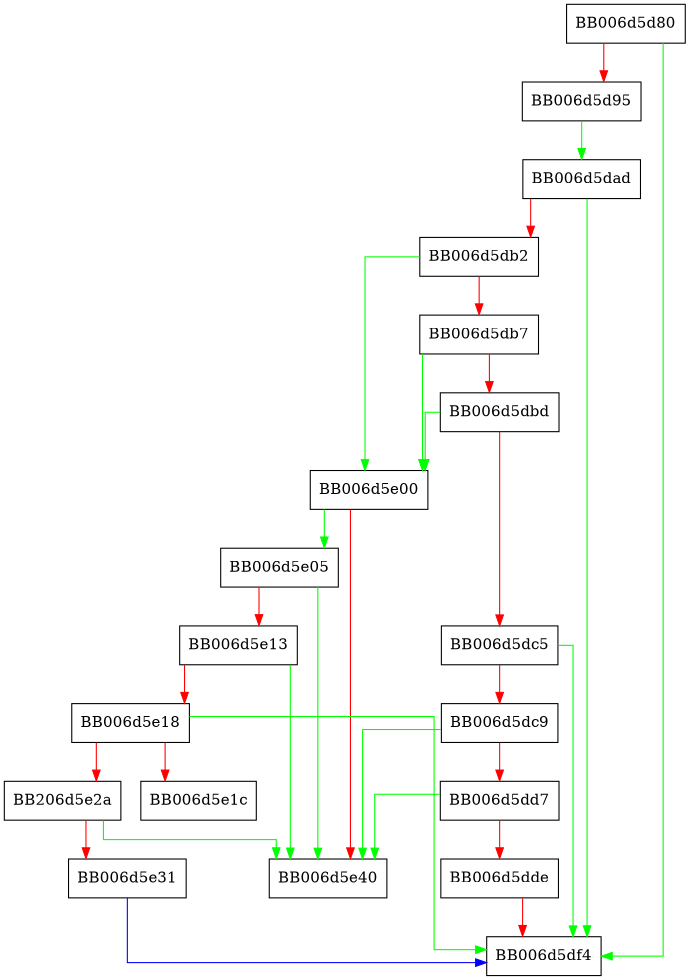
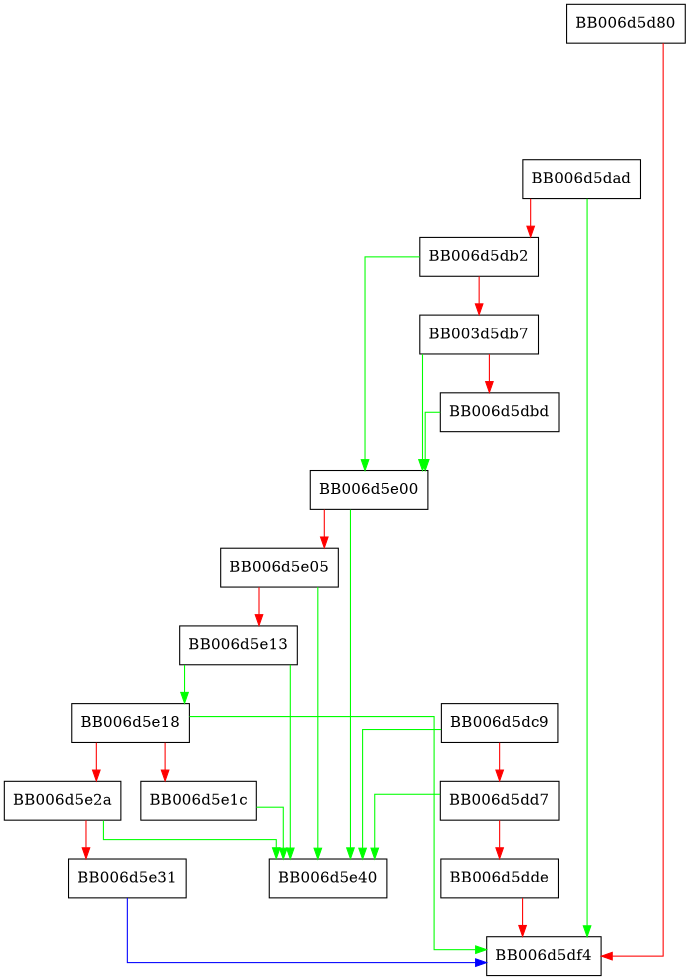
(582, 101) -> none
(479, 335) -> (479, 335)
(324, 523) -> (324, 523)
(663, 525) -> (663, 525)
(500, 645) -> none
(185, 679) -> (185, 679)
(350, 679) -> (350, 679)
(63, 801) -> (63, 801)
none -> (283, 814)
